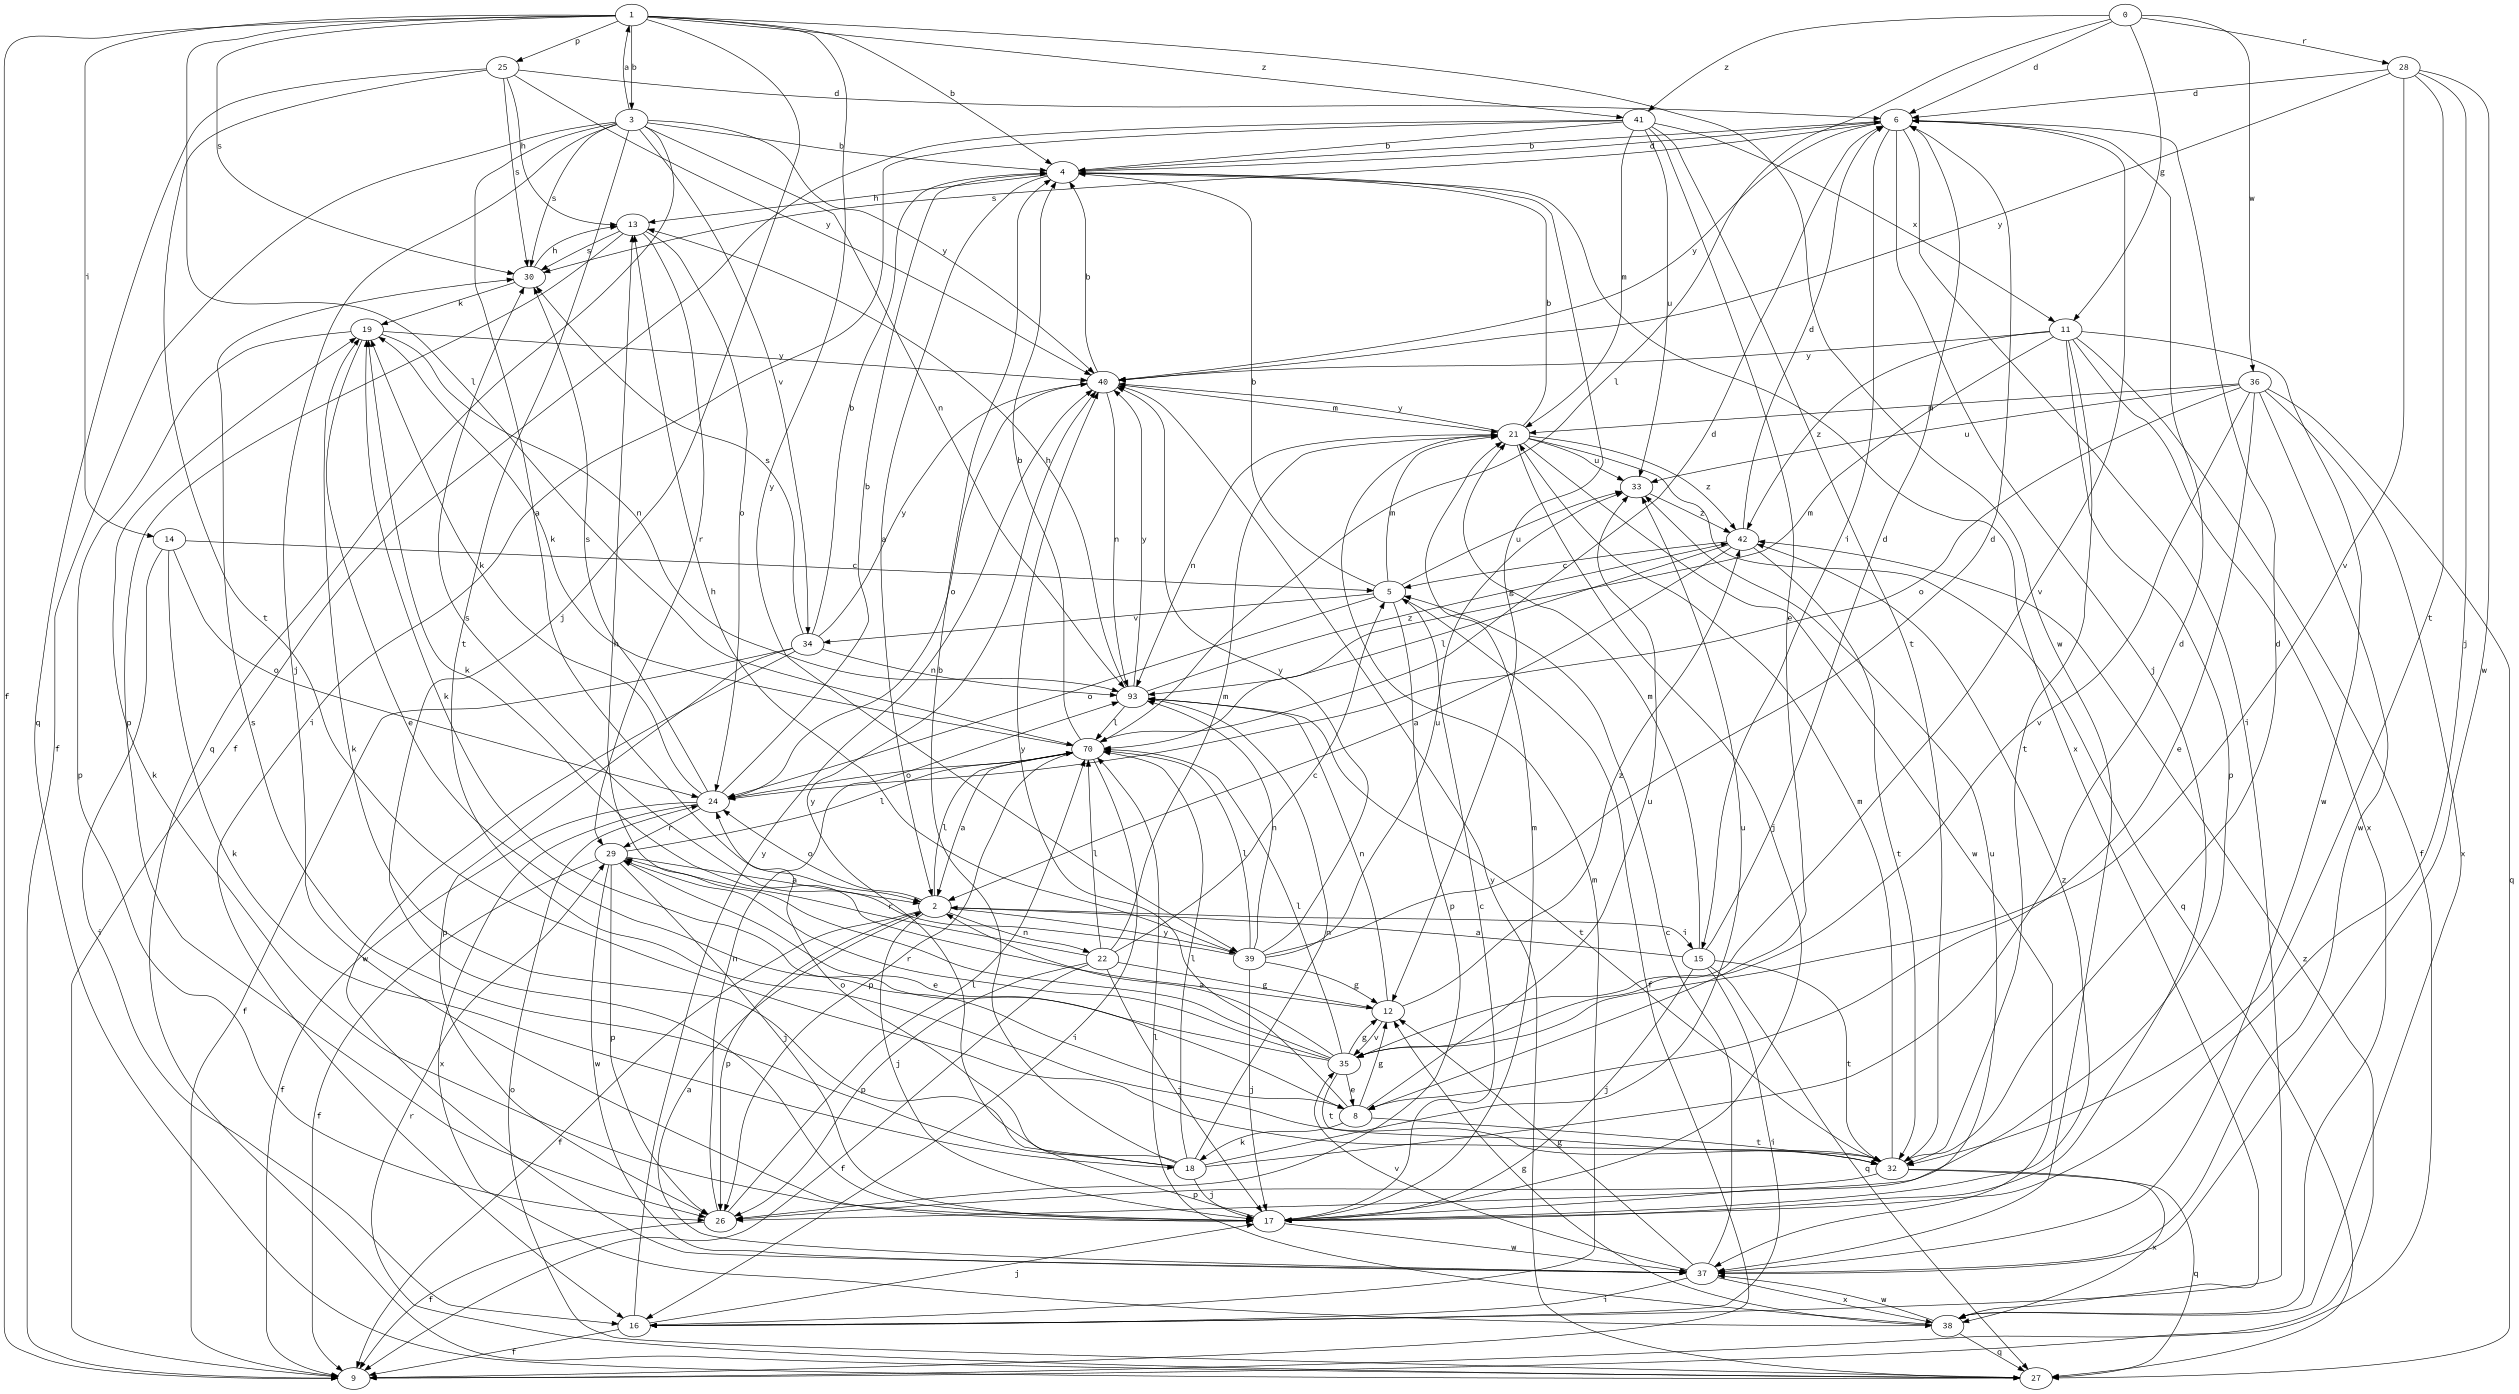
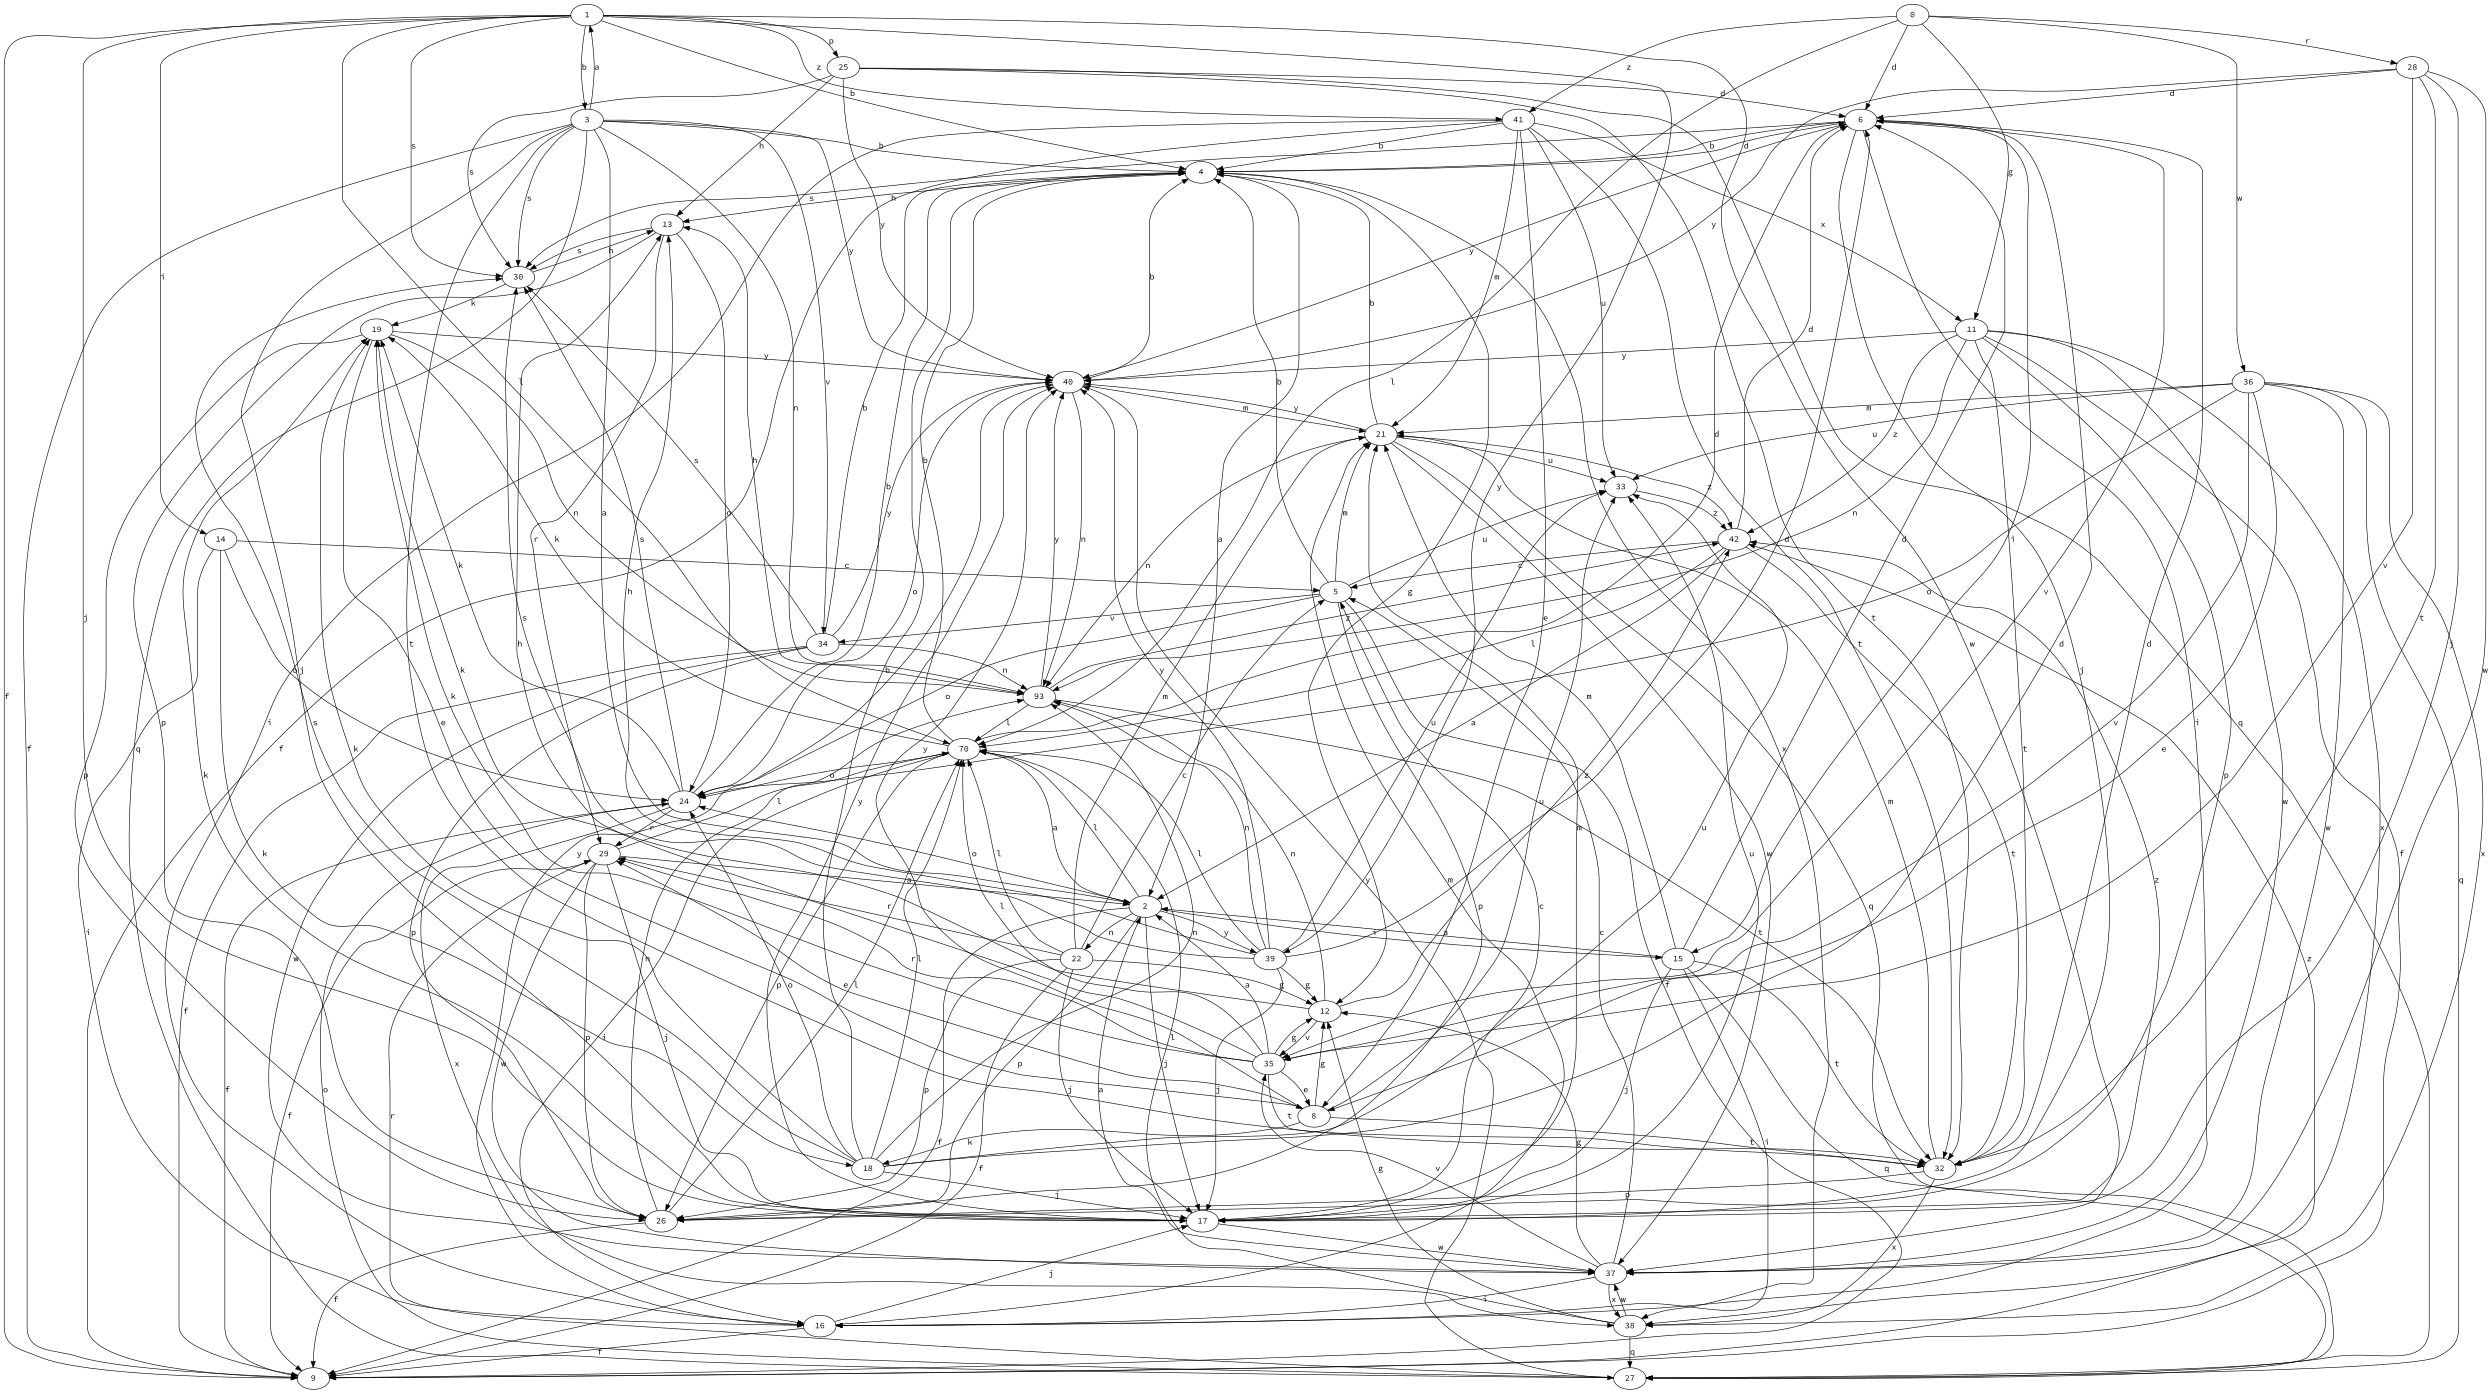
(1810, 513) -> (1855, 513)
(1799, 972) -> none
(2173, 1200) -> none
